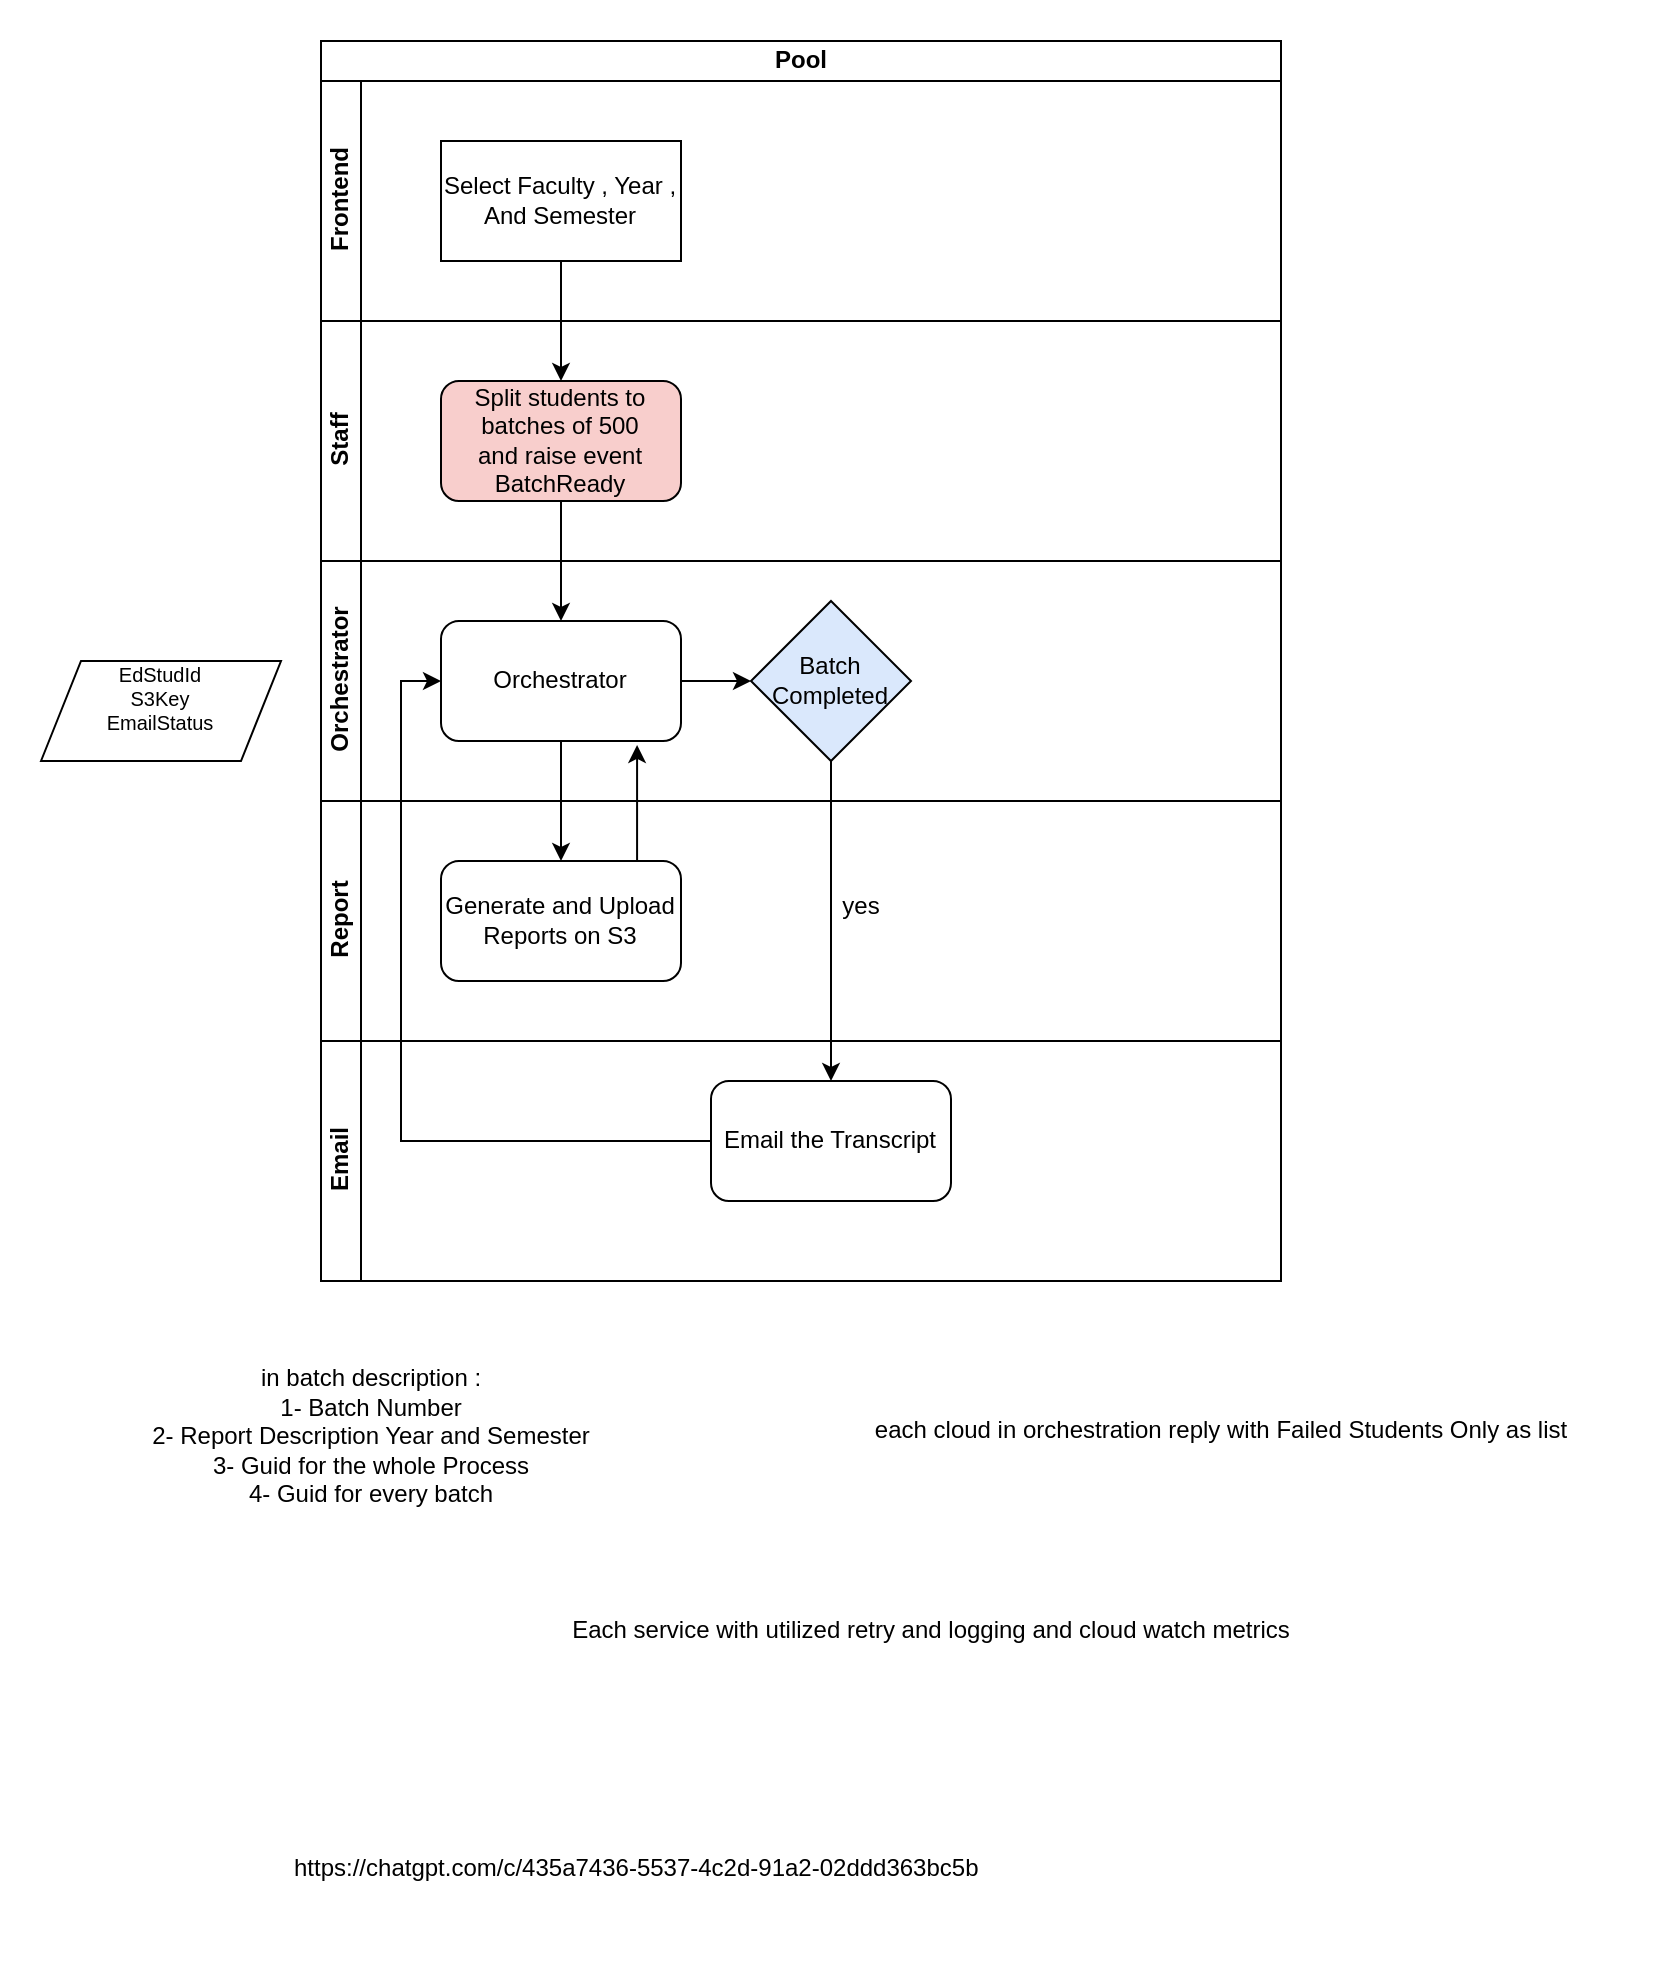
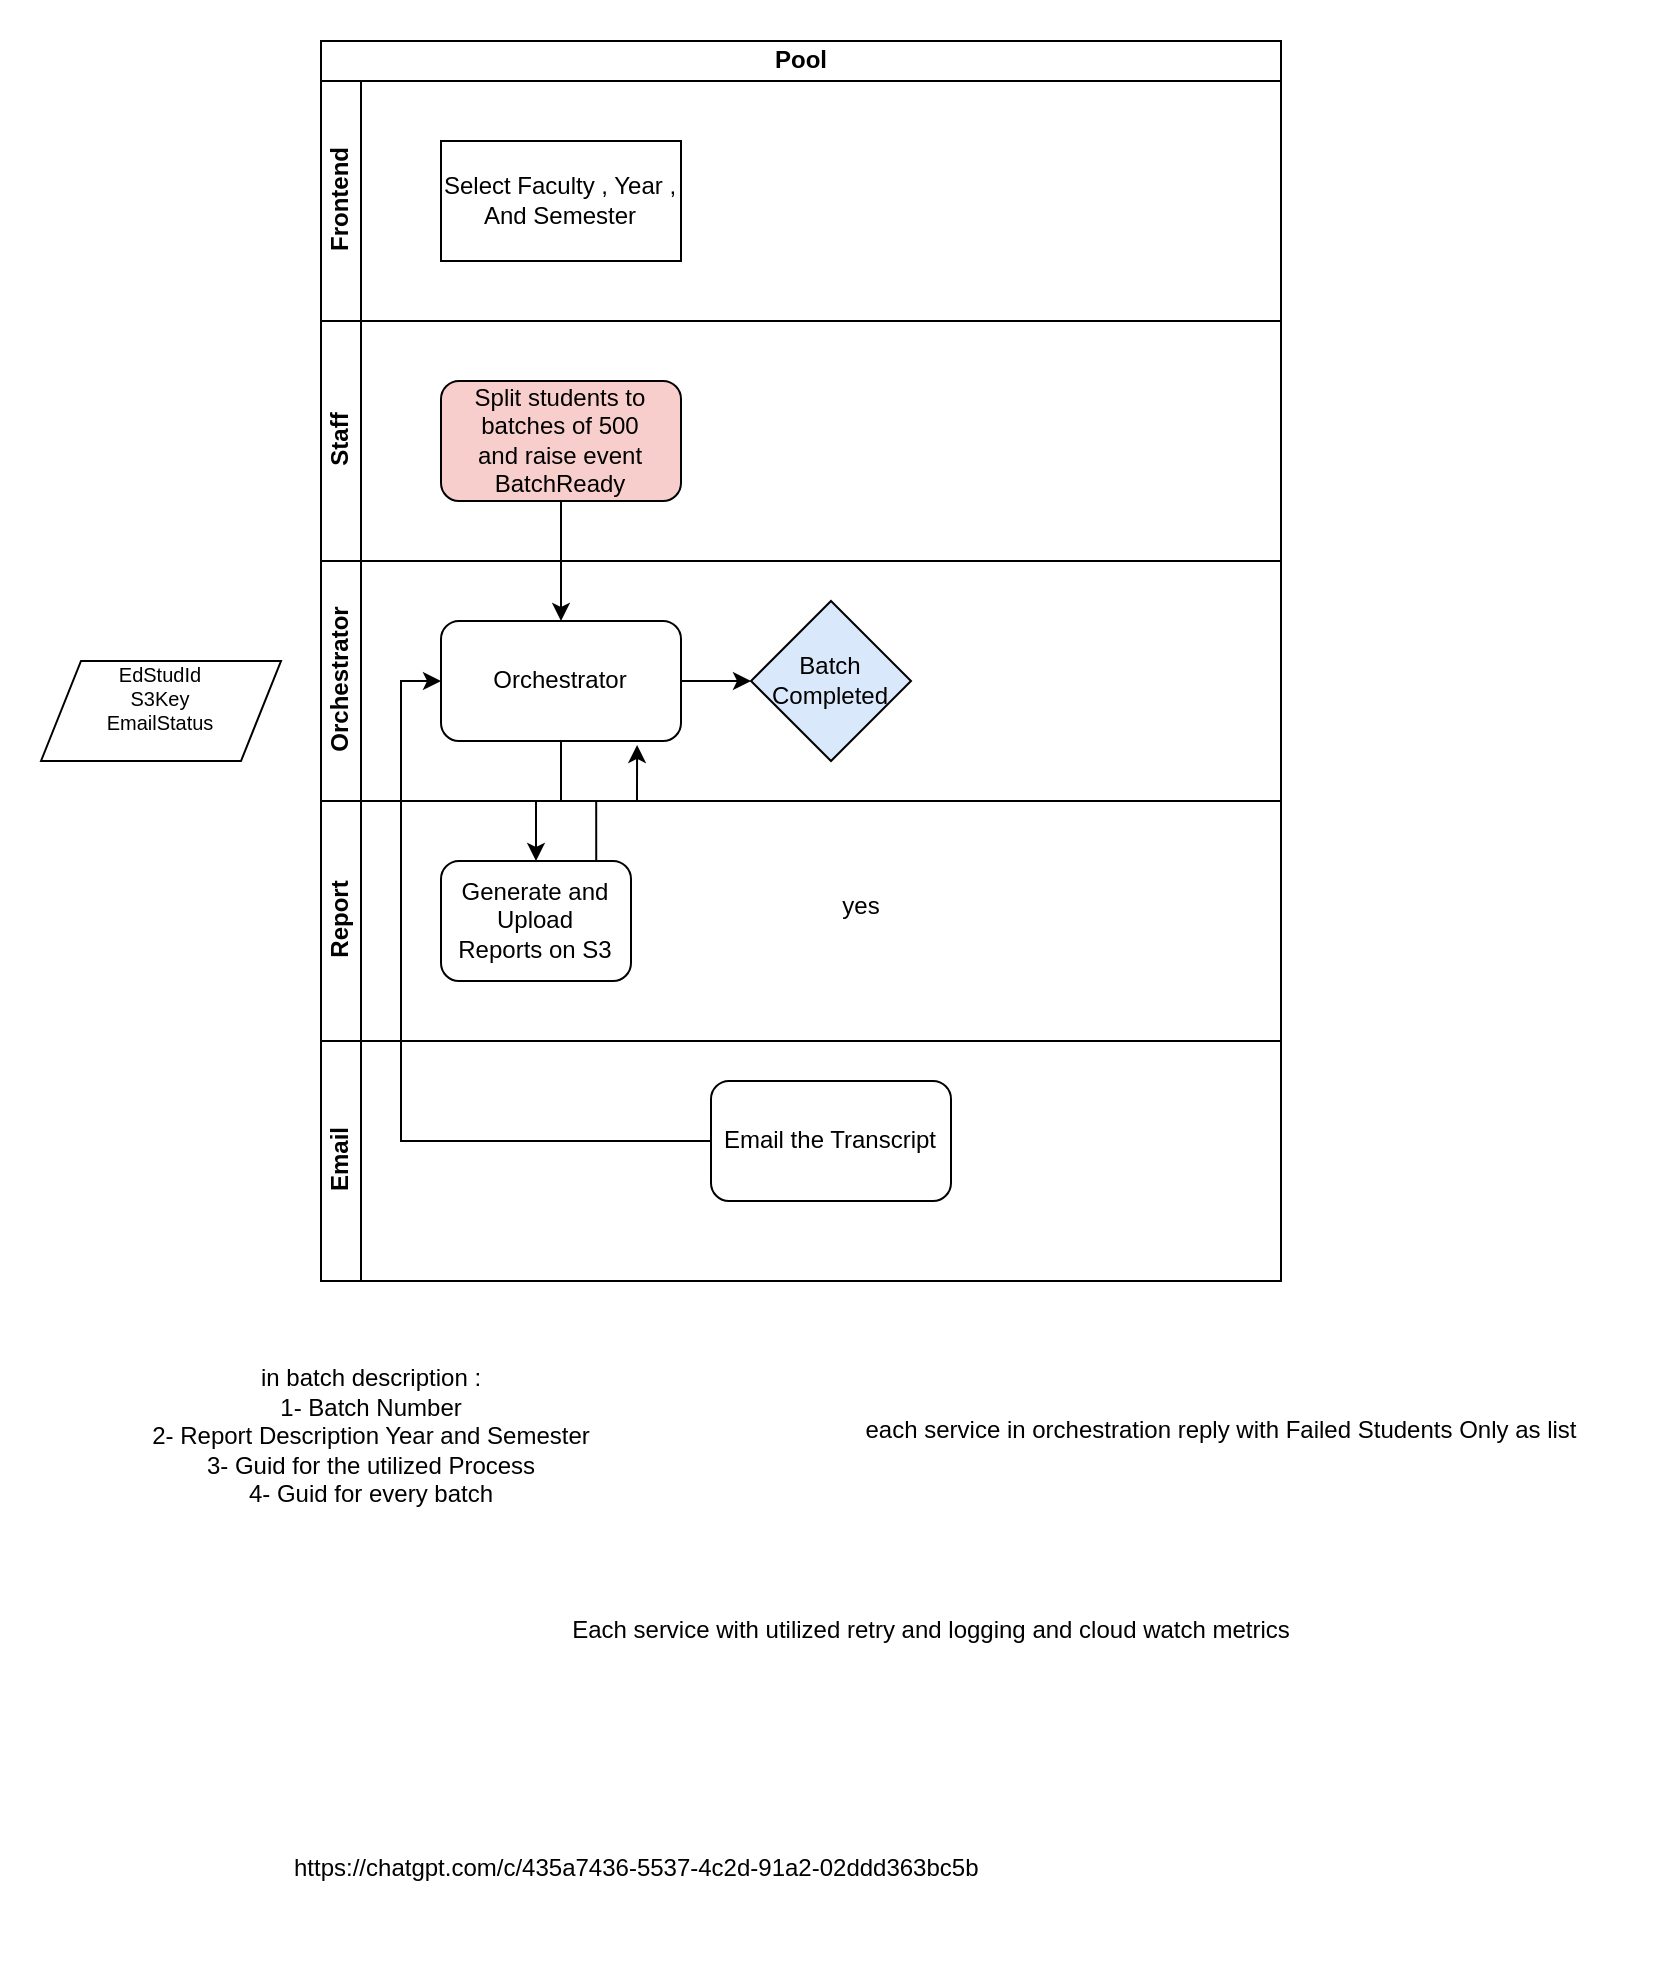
(561, 289) -> none
(561, 921) -> (536, 921)
(831, 921) -> none
(1222, 1431) -> (1222, 1431)
(372, 1451) -> (372, 1451)
